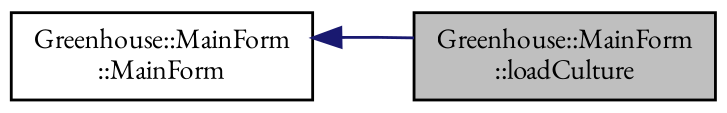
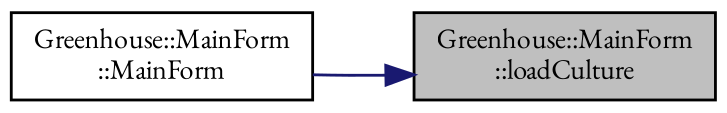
(378, 37) -> (349, 75)
